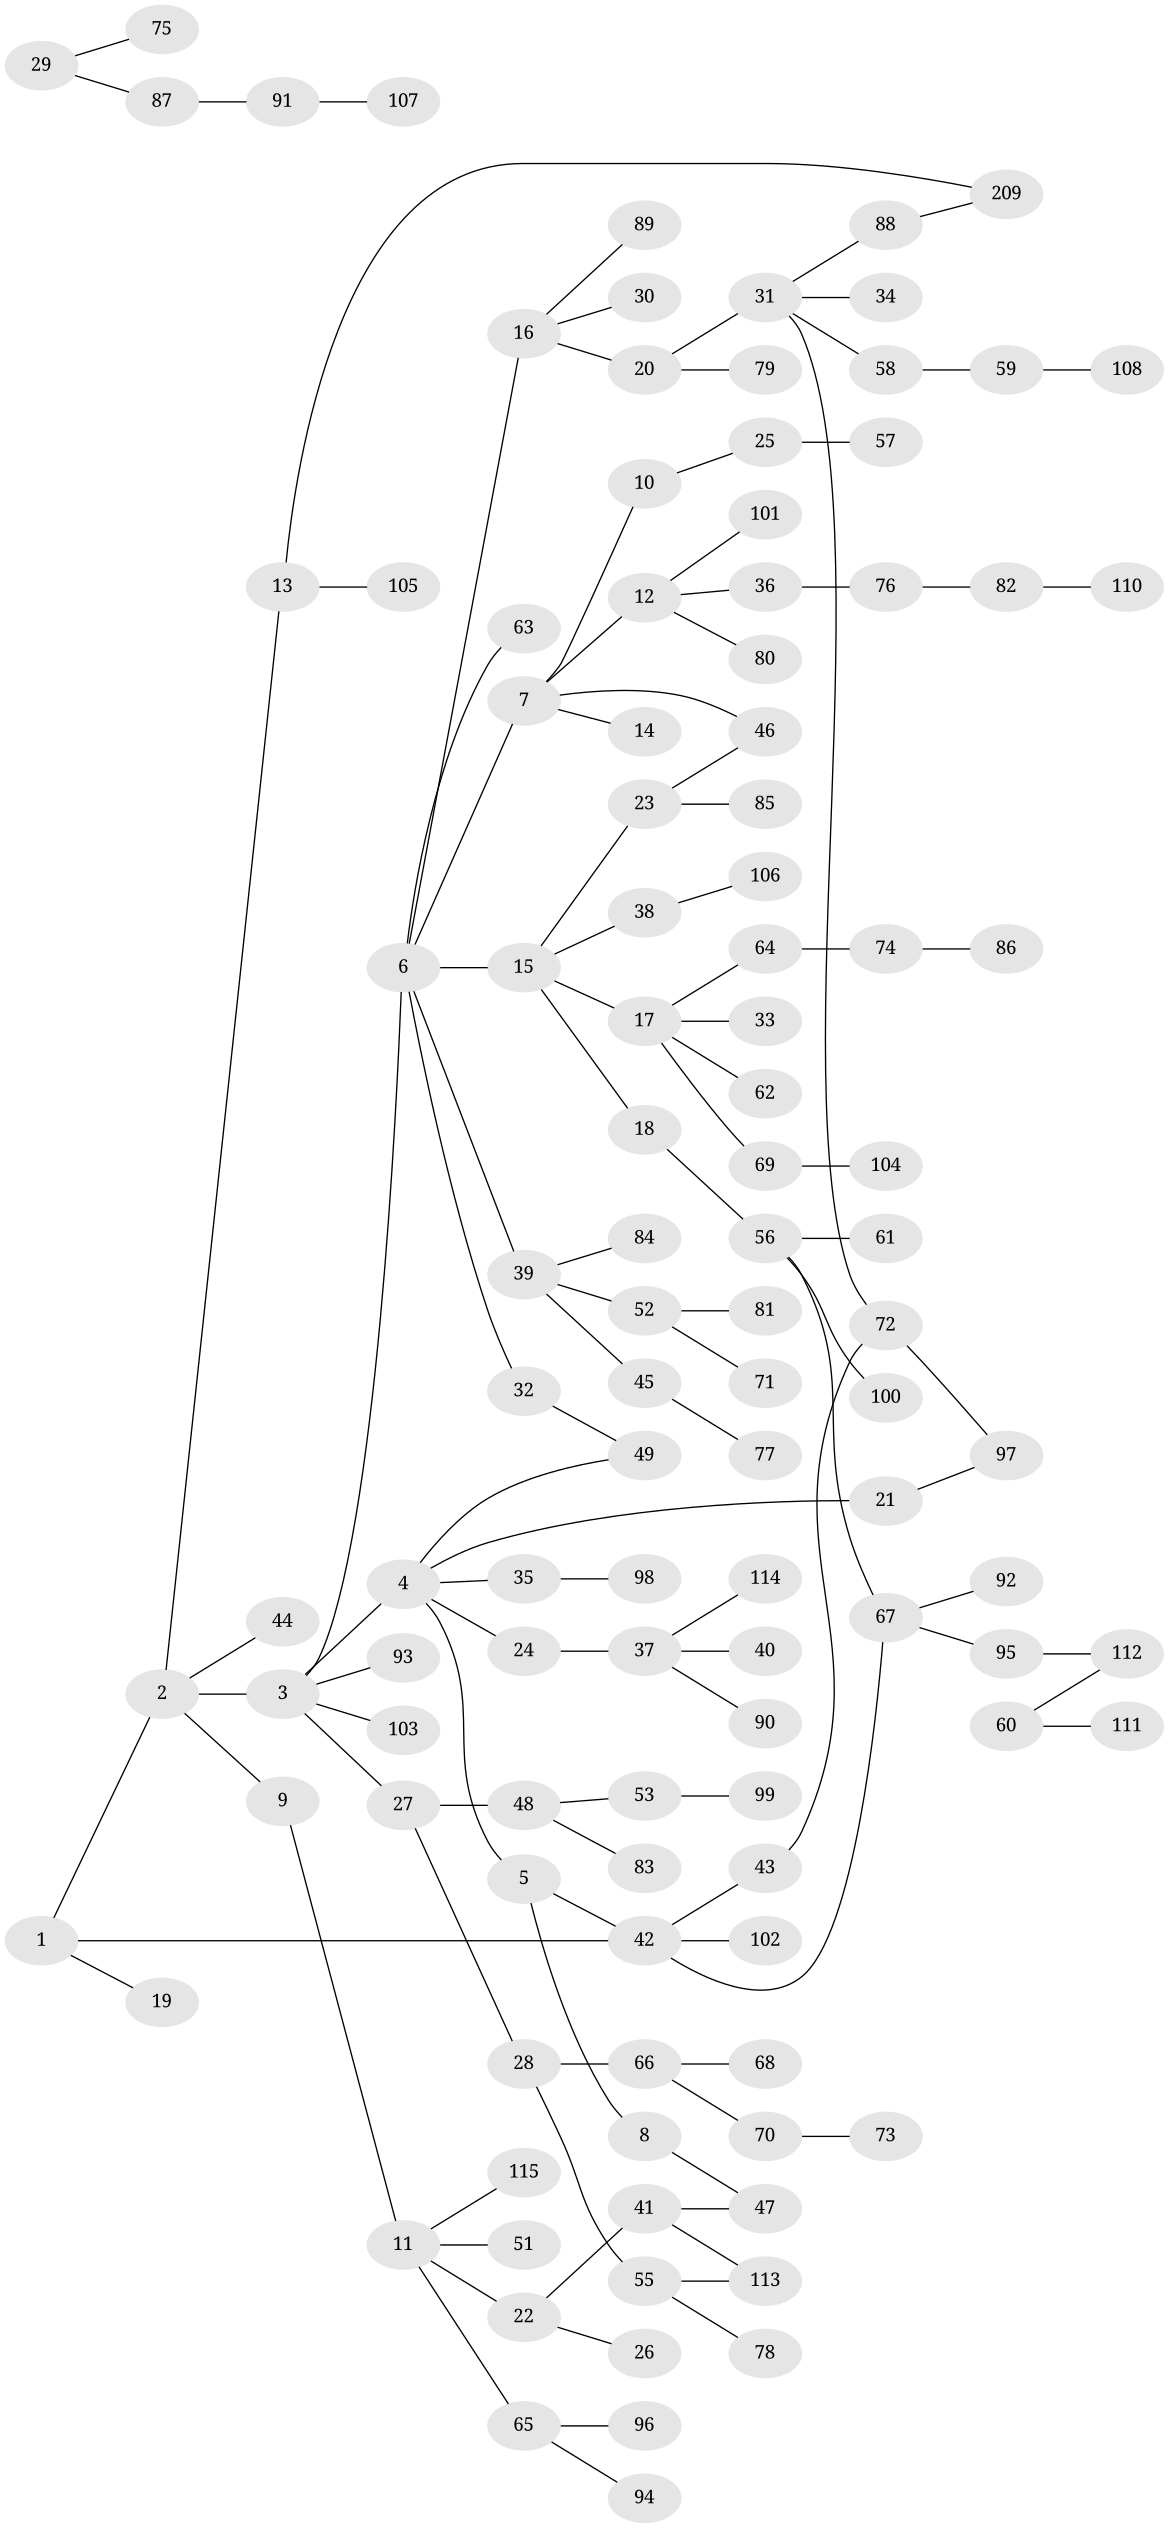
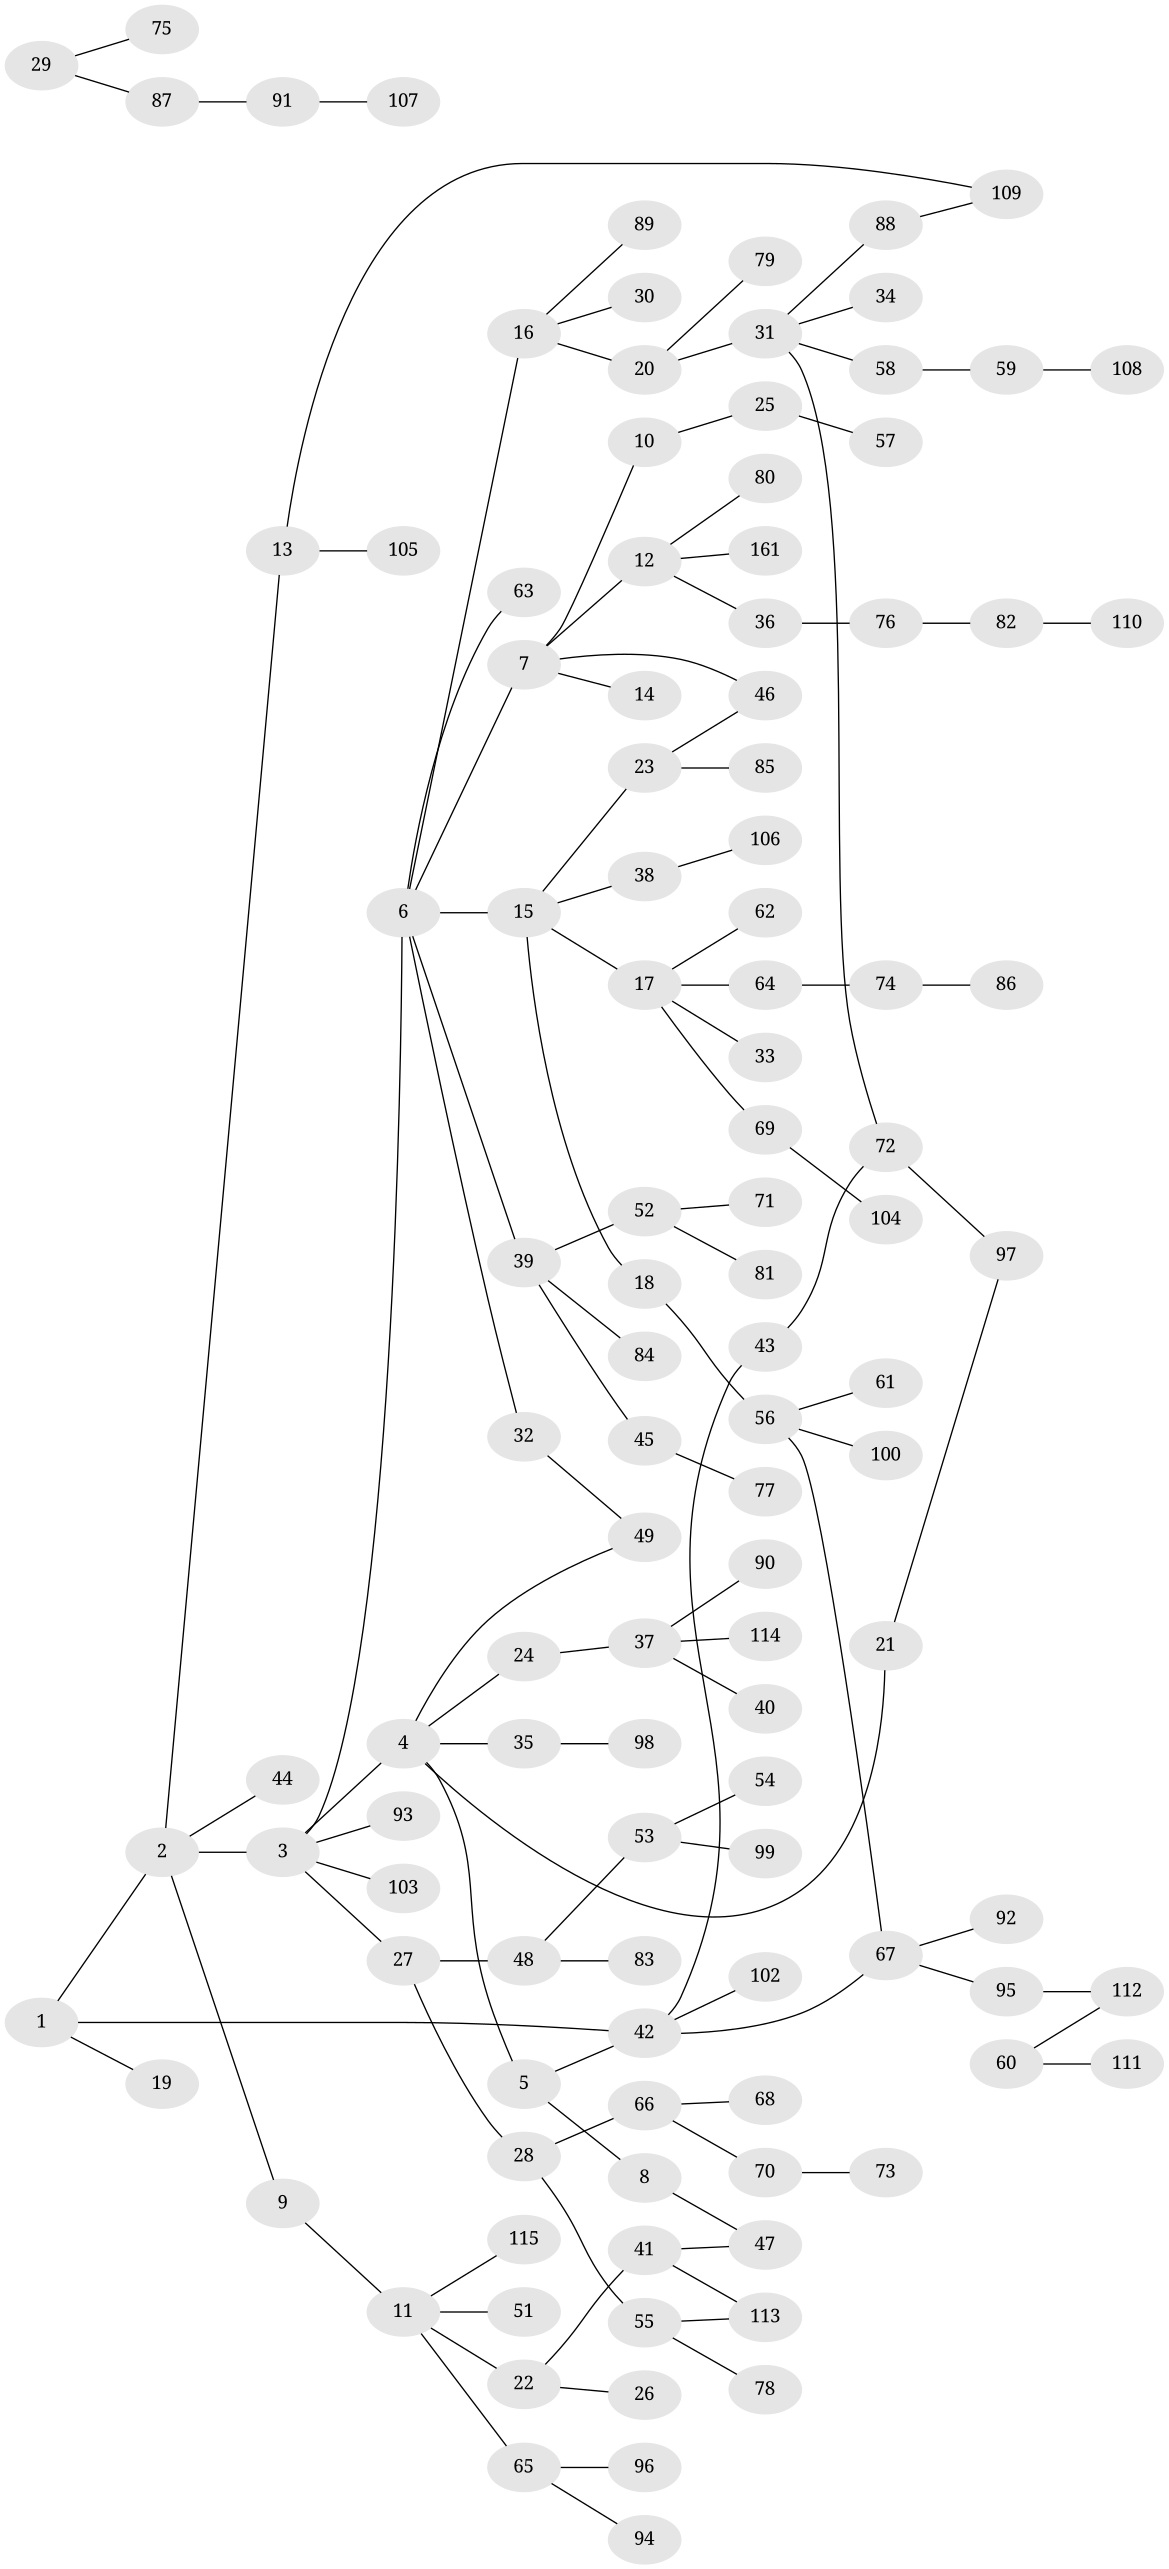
(1007, 194) -> (1007, 194)
(765, 515) -> (765, 551)
none -> (765, 1781)
